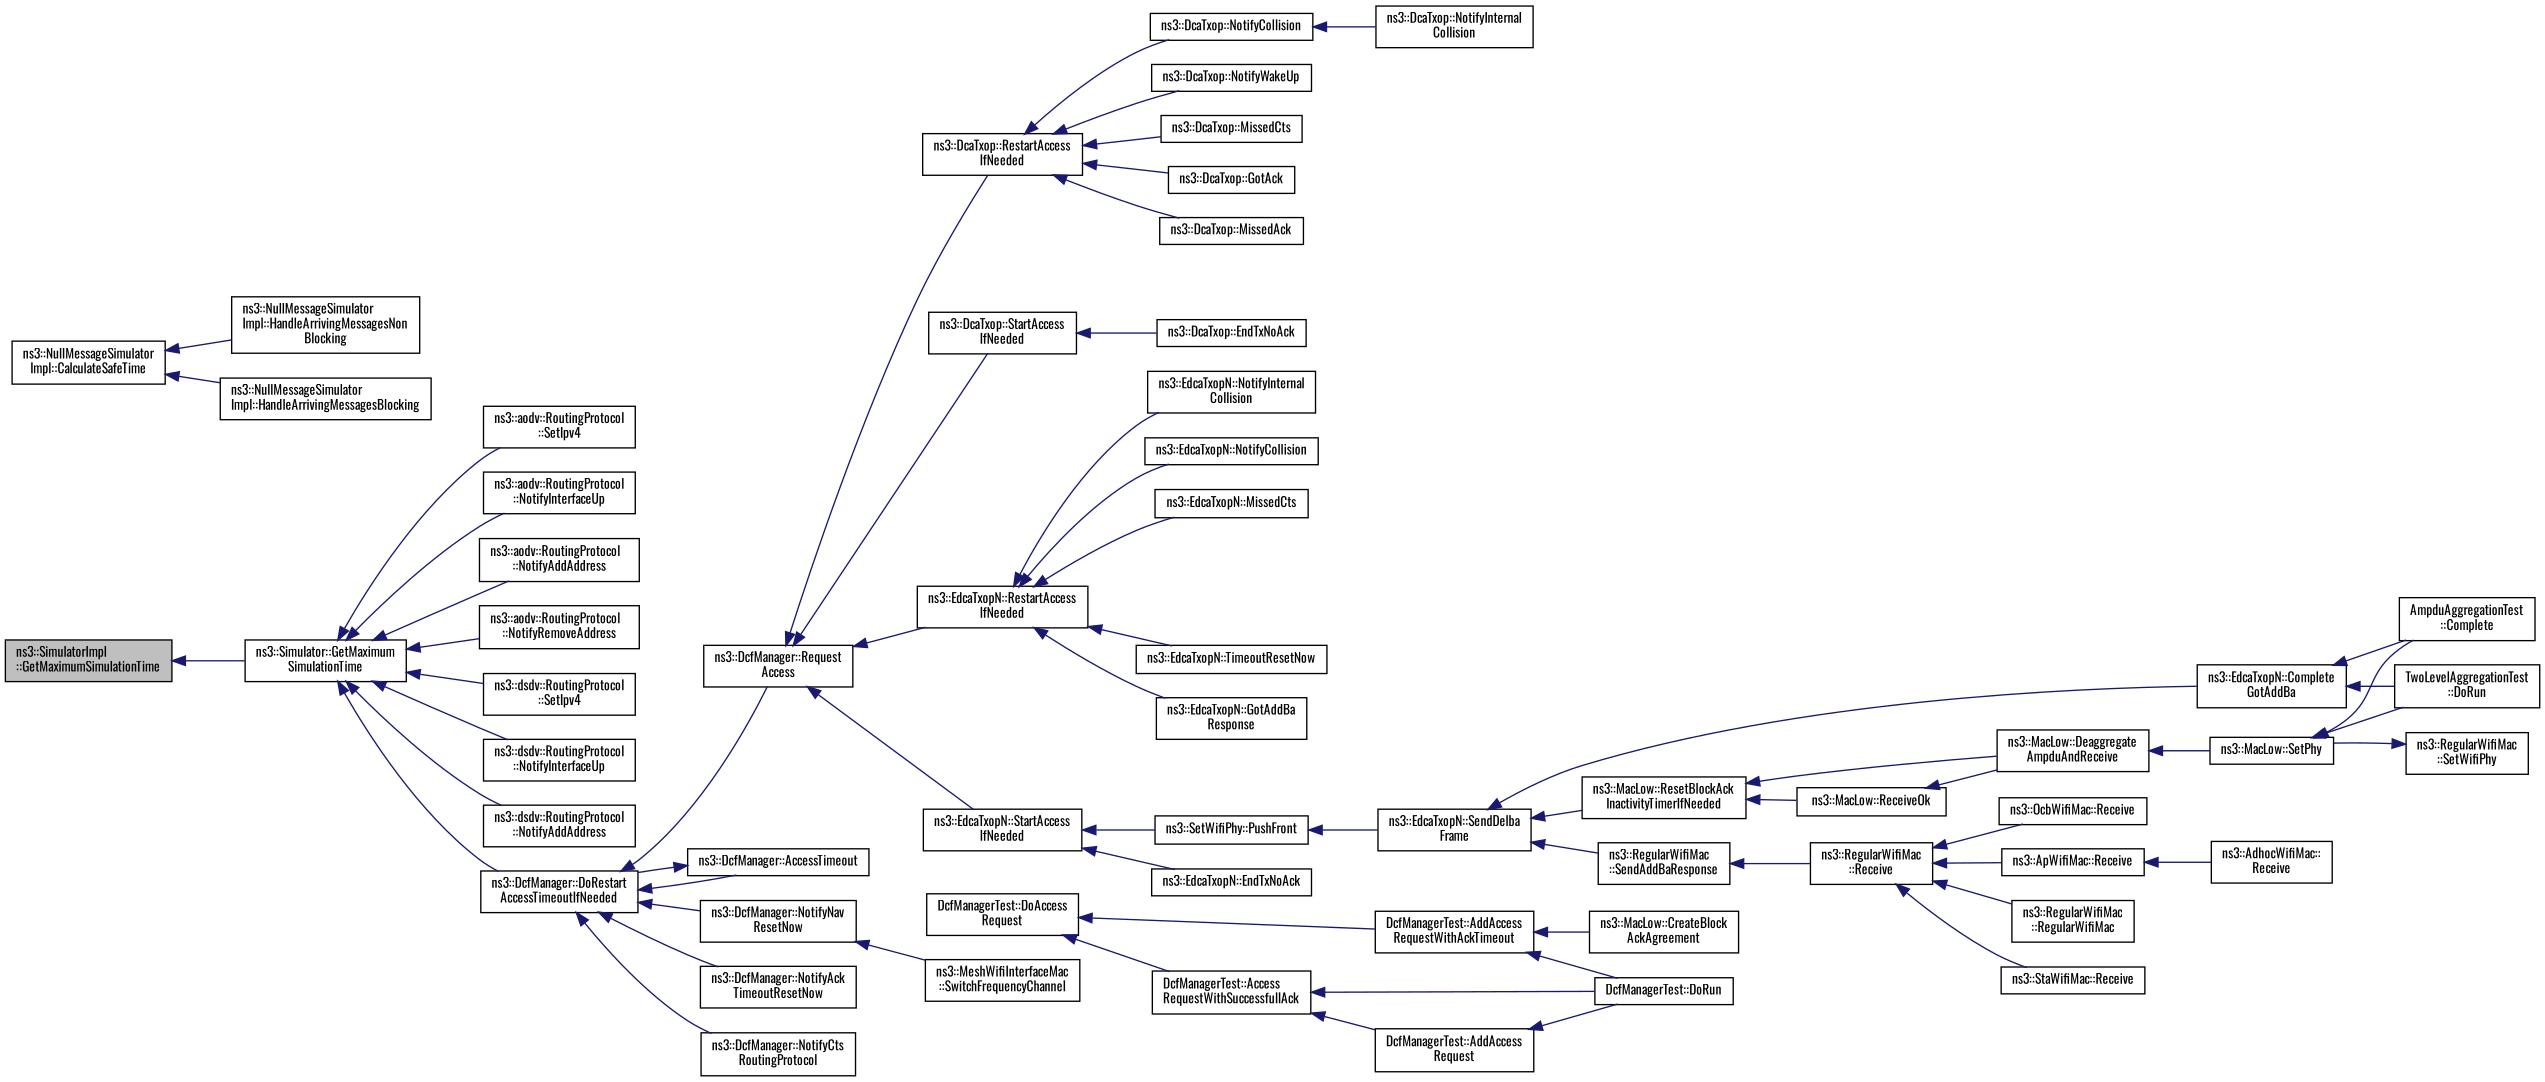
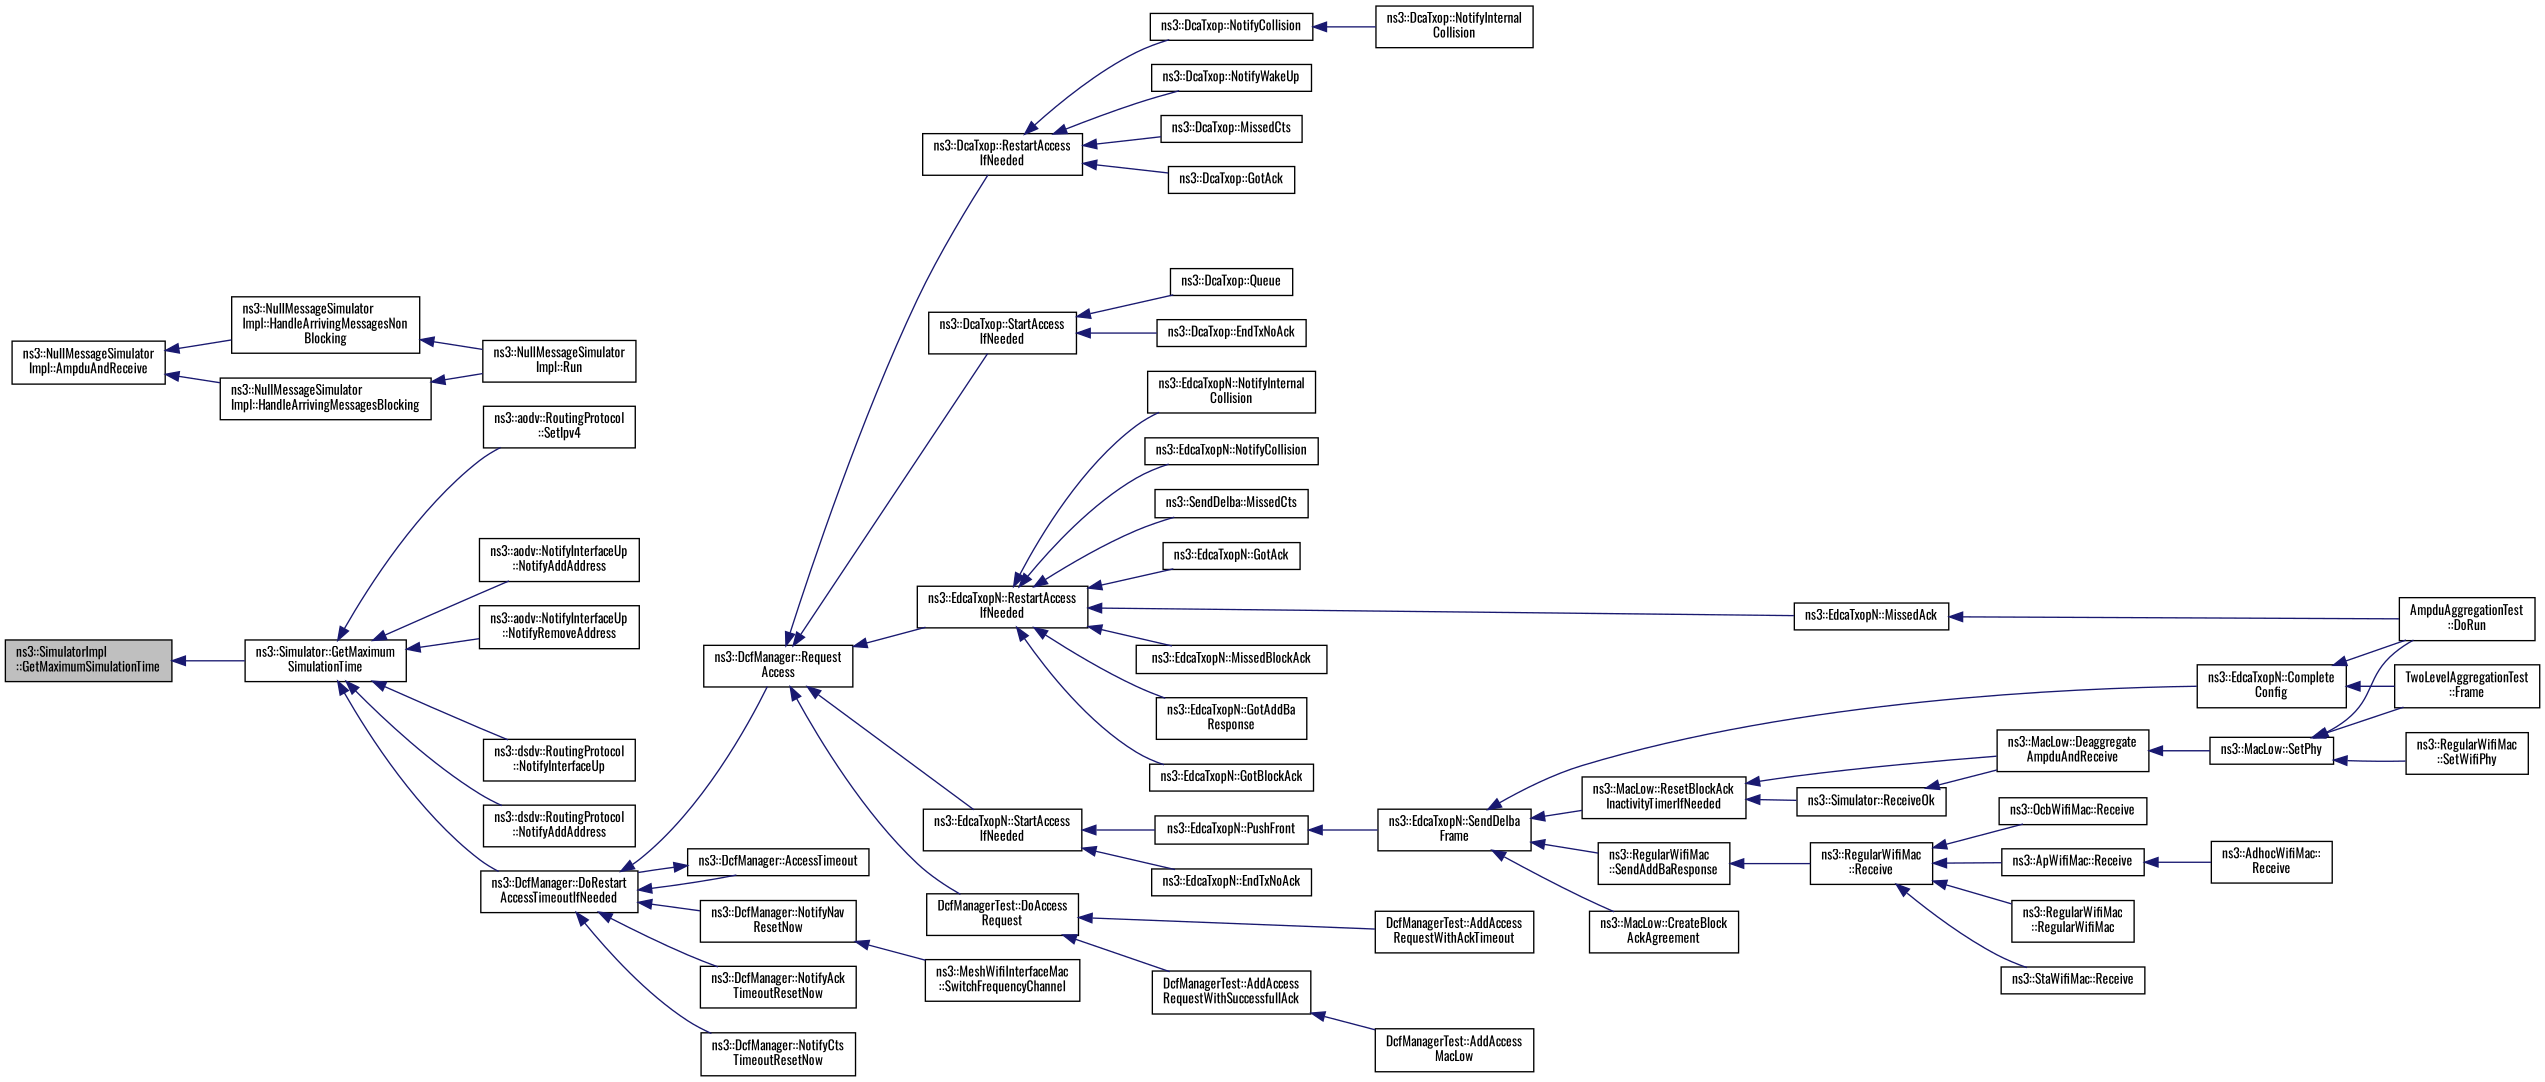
(1232, 231) -> none
none -> (1232, 282)
none -> (559, 361)
(89, 363) -> (89, 363)
(559, 493) -> none
(1232, 504) -> (1232, 504)
none -> (1232, 556)
(559, 560) -> (559, 560)
none -> (1872, 616)
(2467, 619) -> (2467, 619)
(559, 627) -> (559, 627)
(1232, 659) -> (1232, 659)
(2272, 686) -> (2272, 686)
(2467, 686) -> (2467, 686)
(559, 694) -> none
(2363, 743) -> (2376, 761)
none -> (1232, 778)
(1872, 802) -> (1872, 802)
none -> (867, 807)
(1232, 830) -> (1232, 830)
(1568, 932) -> (1559, 886)
(1664, 991) -> none
(1232, 993) -> (1232, 993)
(1455, 1050) -> (1455, 1050)
(778, 1054) -> (778, 1054)
